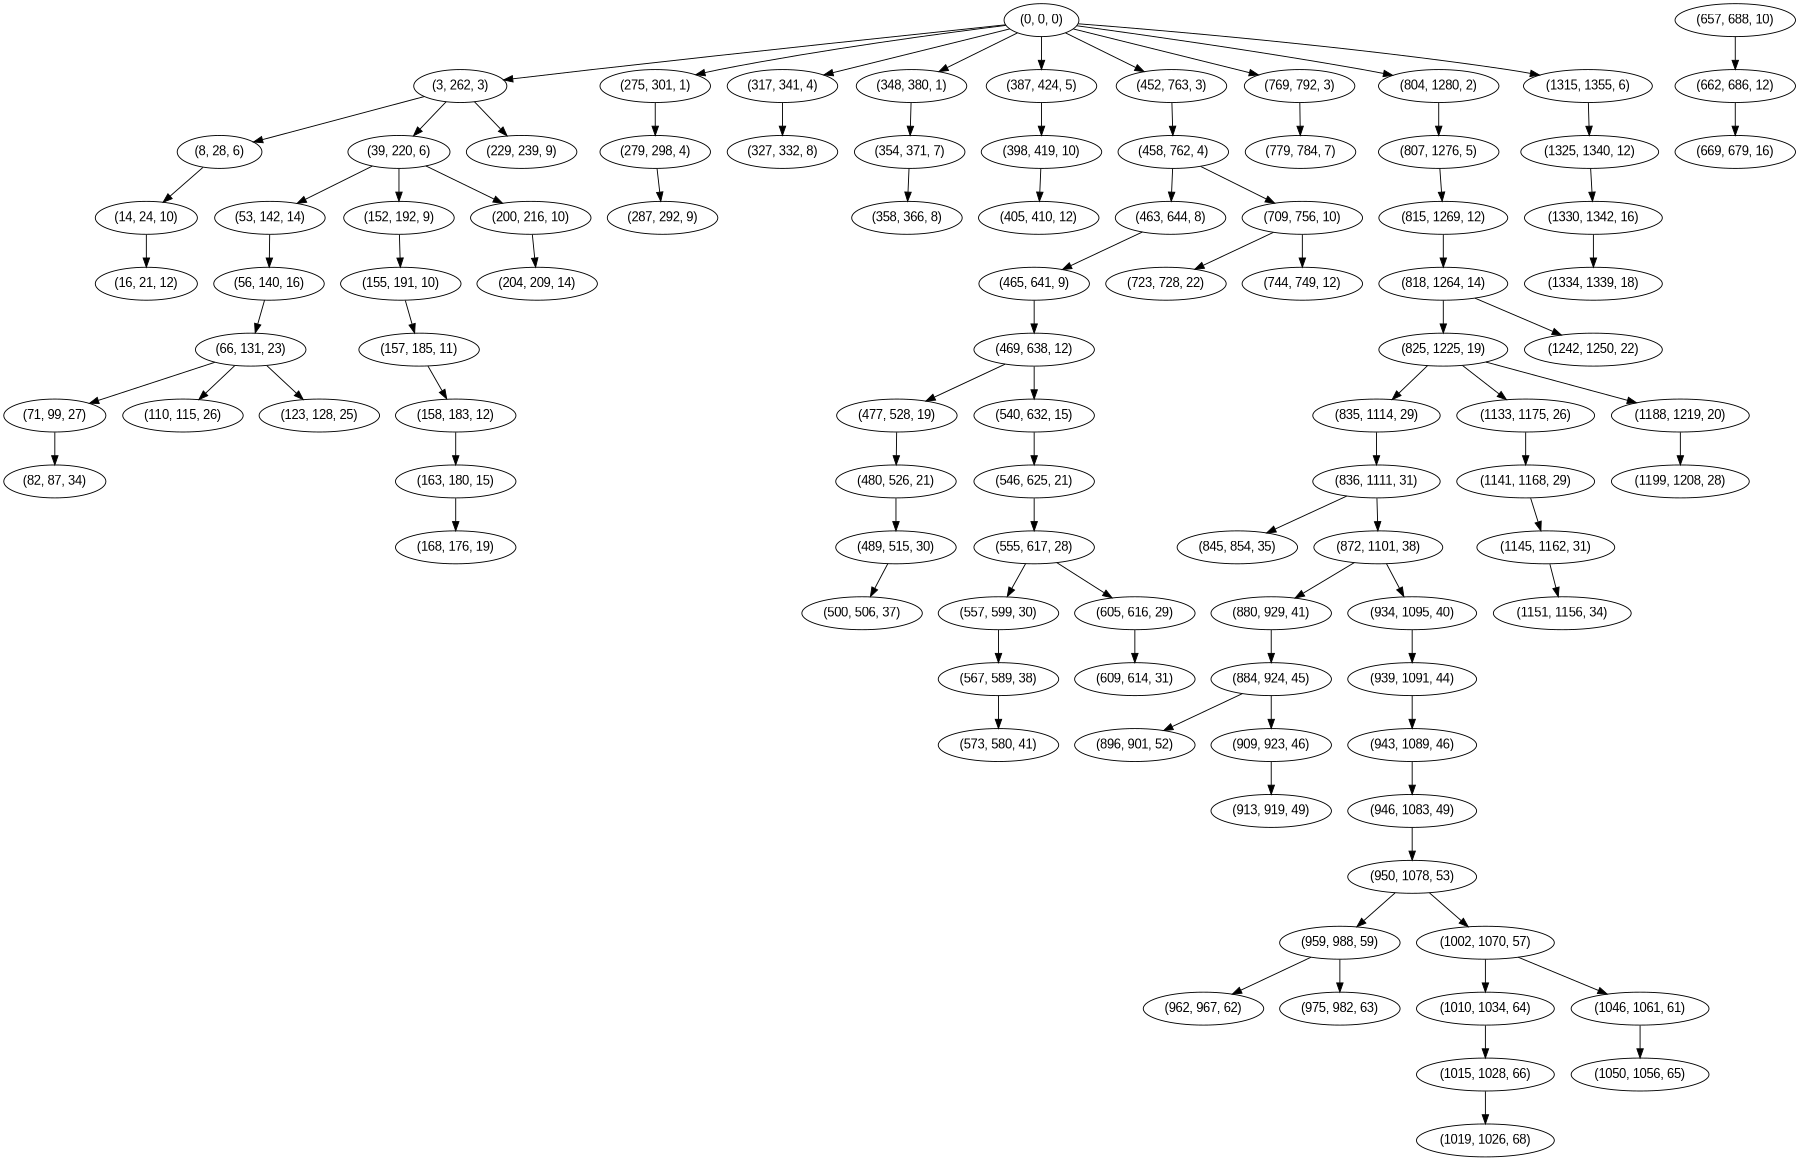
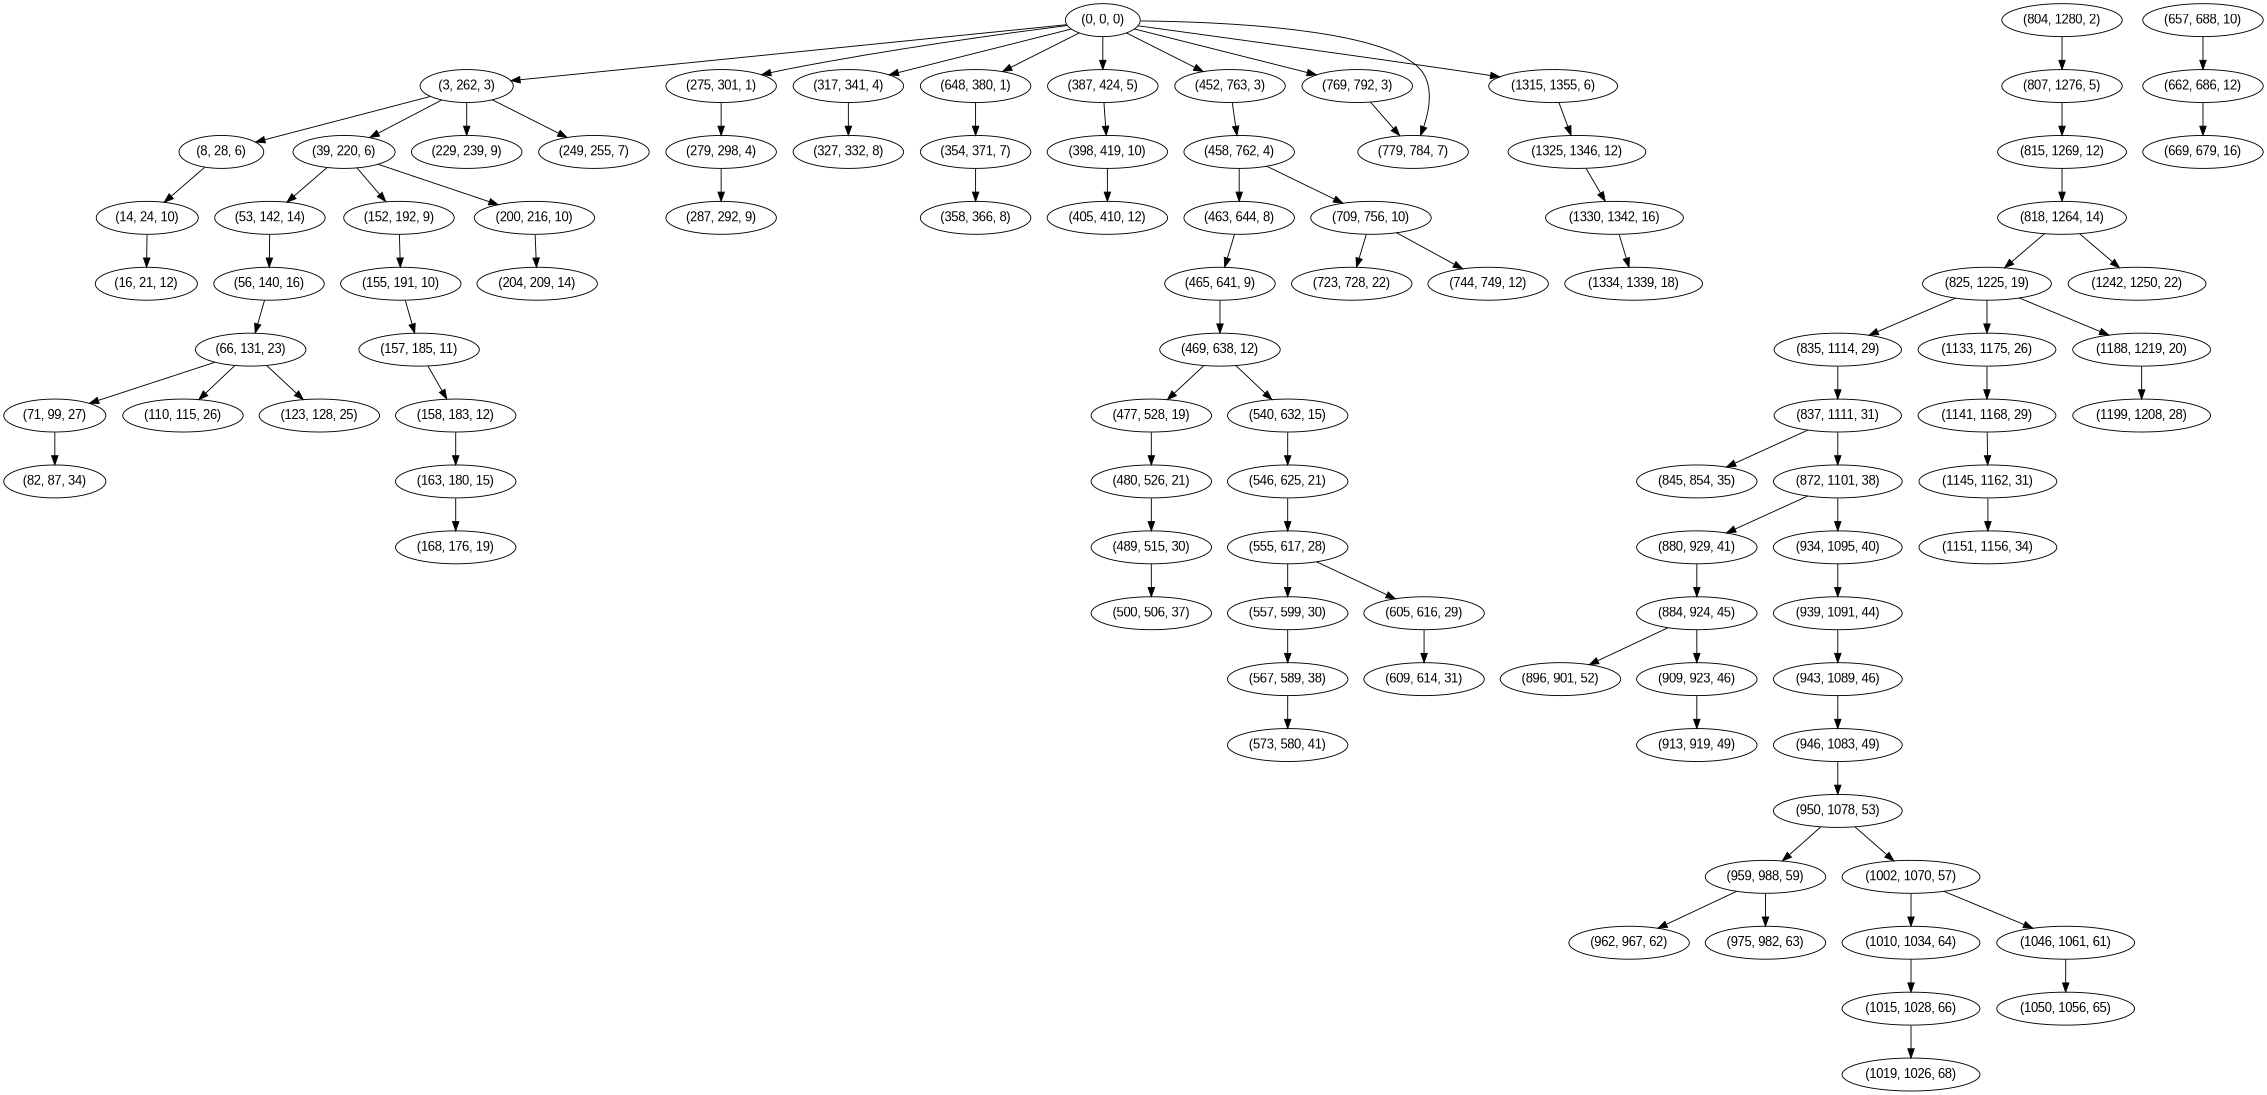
(1230, 48) -> (1314, 33)
(912, 86) -> (976, 86)
none -> (594, 152)
(1590, 152) -> (1577, 152)
(1376, 481) -> (1838, 416)
